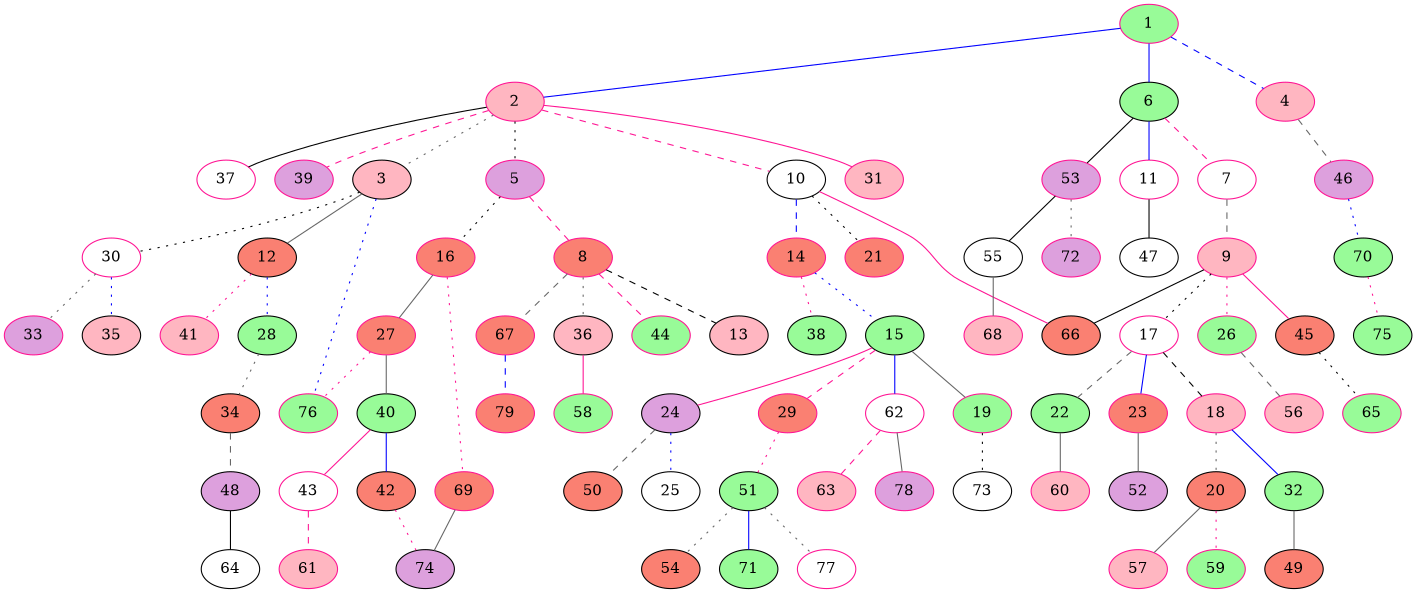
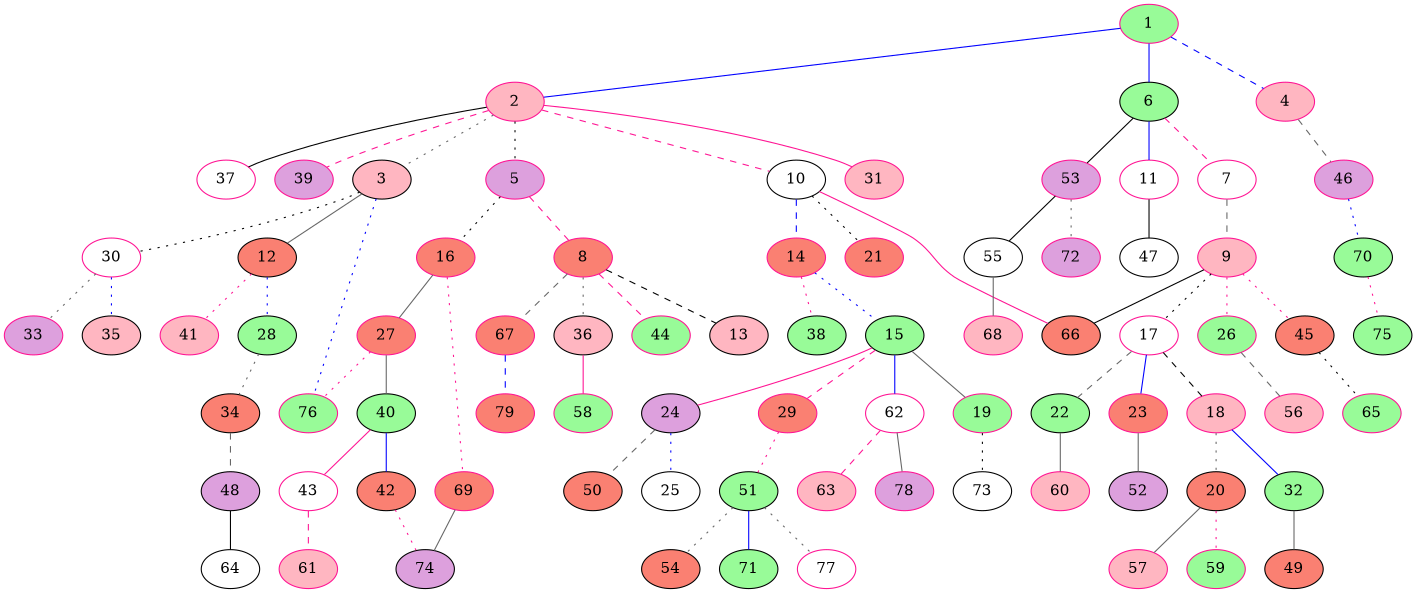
(1266, 296) -> (1266, 296)
